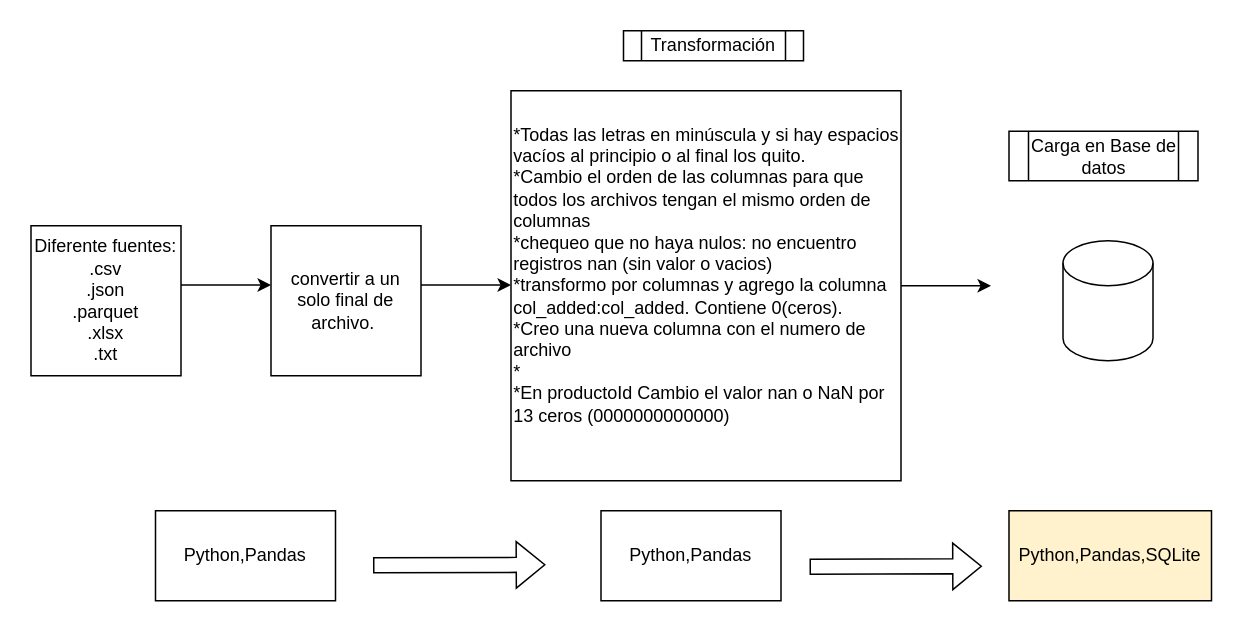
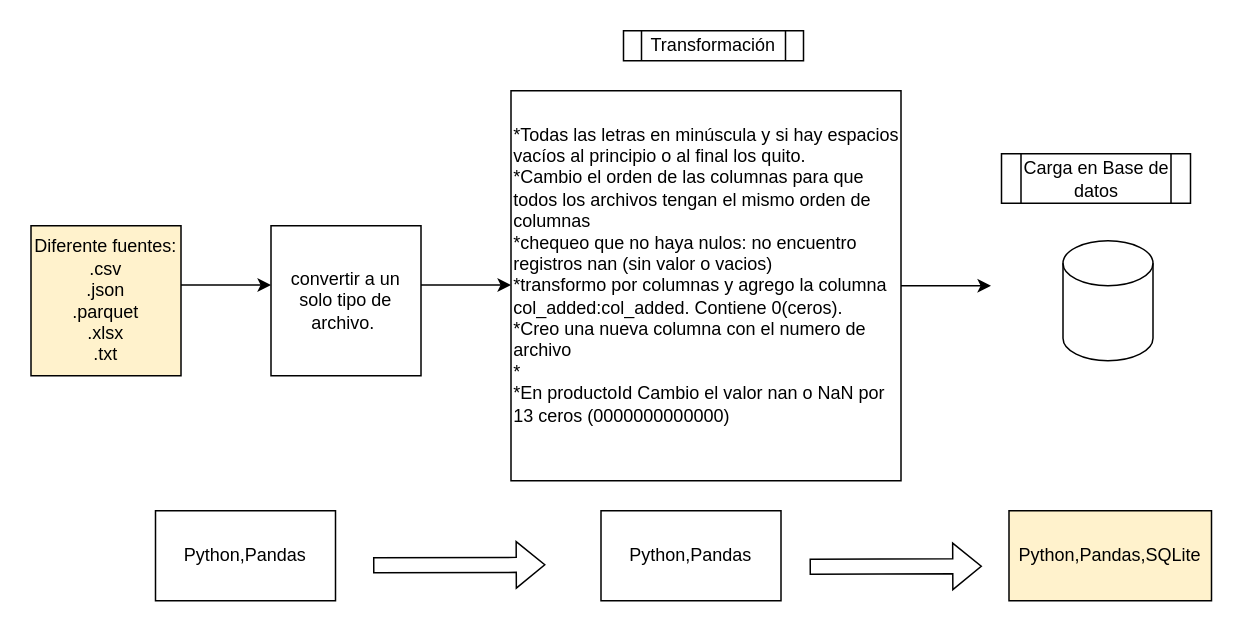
(1103, 156) -> (1096, 179)
(106, 301) -> (106, 301)
(346, 301) -> (346, 301)
